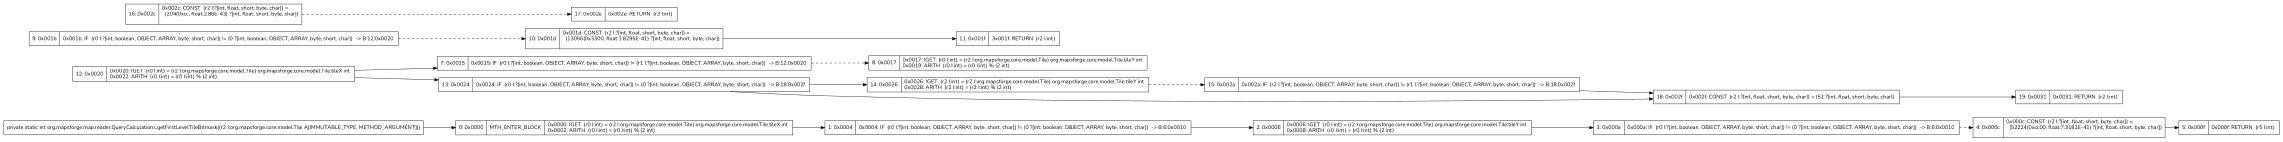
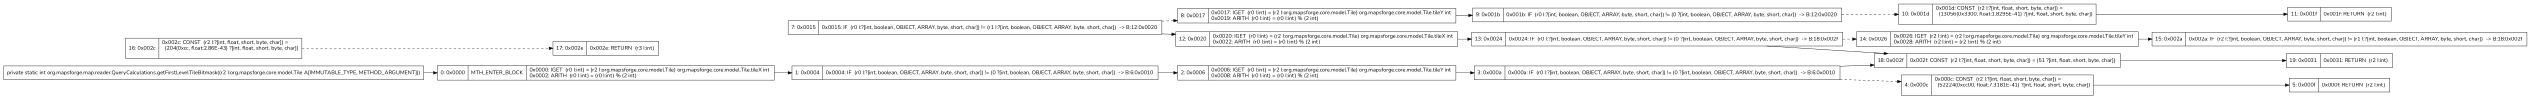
none -> (1462, 15)
(1024, 39) -> (2356, 14)
(394, 69) -> (1167, 34)
(836, 85) -> (1848, 39)
(1175, 85) -> (2143, 39)
(1615, 92) -> (1855, 66)
(2244, 127) -> (2354, 85)
